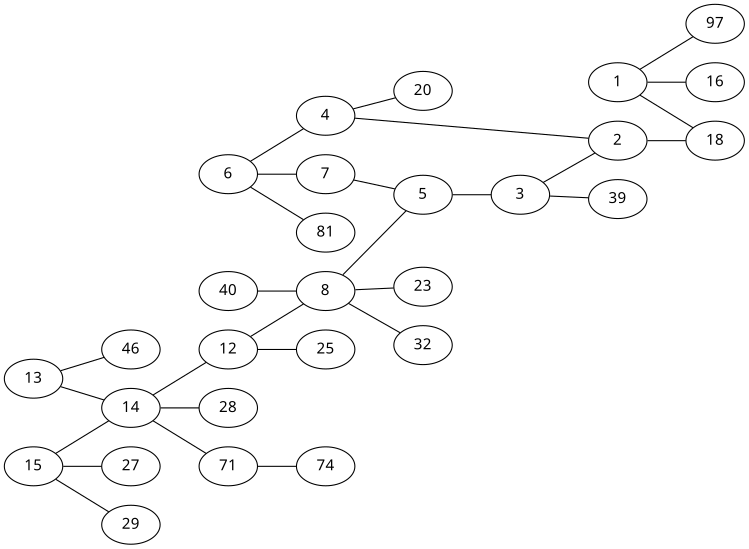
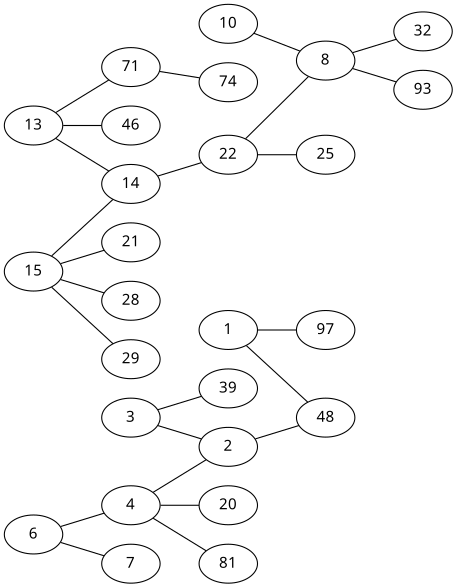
(715, 82) -> none
(715, 141) -> (326, 418)
(423, 195) -> none
(277, 203) -> (180, 534)
(423, 287) -> (423, 90)
(228, 291) -> (228, 24)
(228, 349) -> (228, 155)
(180, 408) -> (82, 286)
(180, 437) -> (82, 96)
(131, 466) -> (131, 242)
